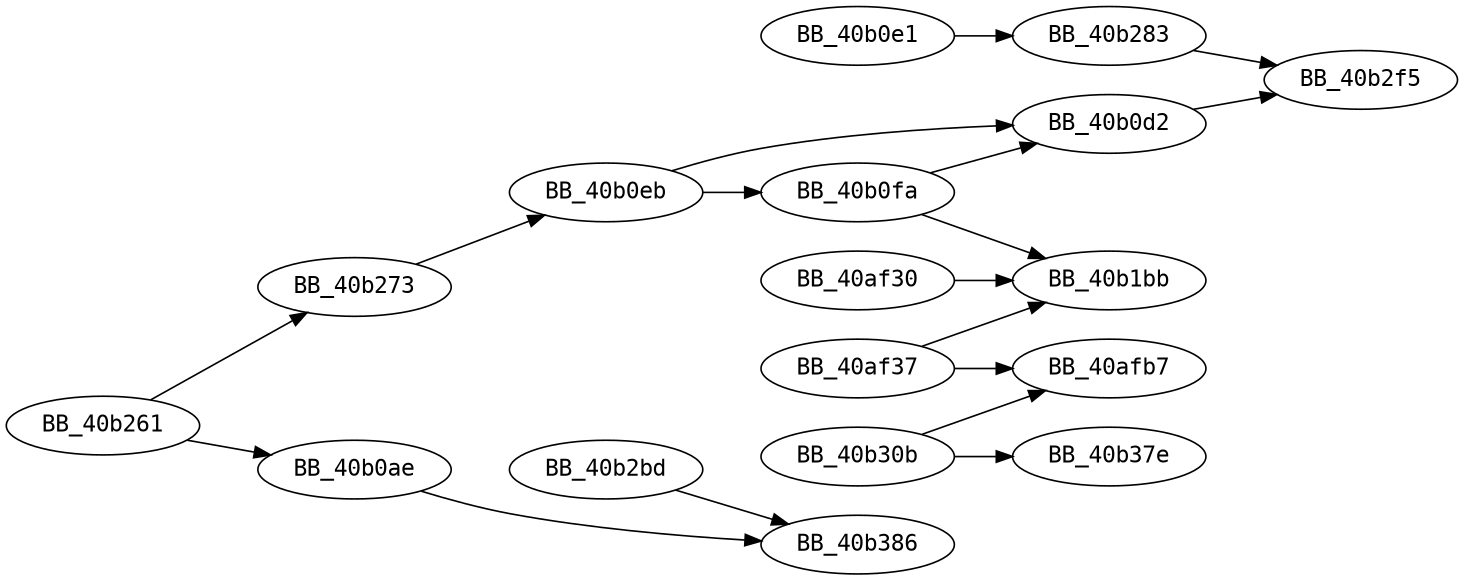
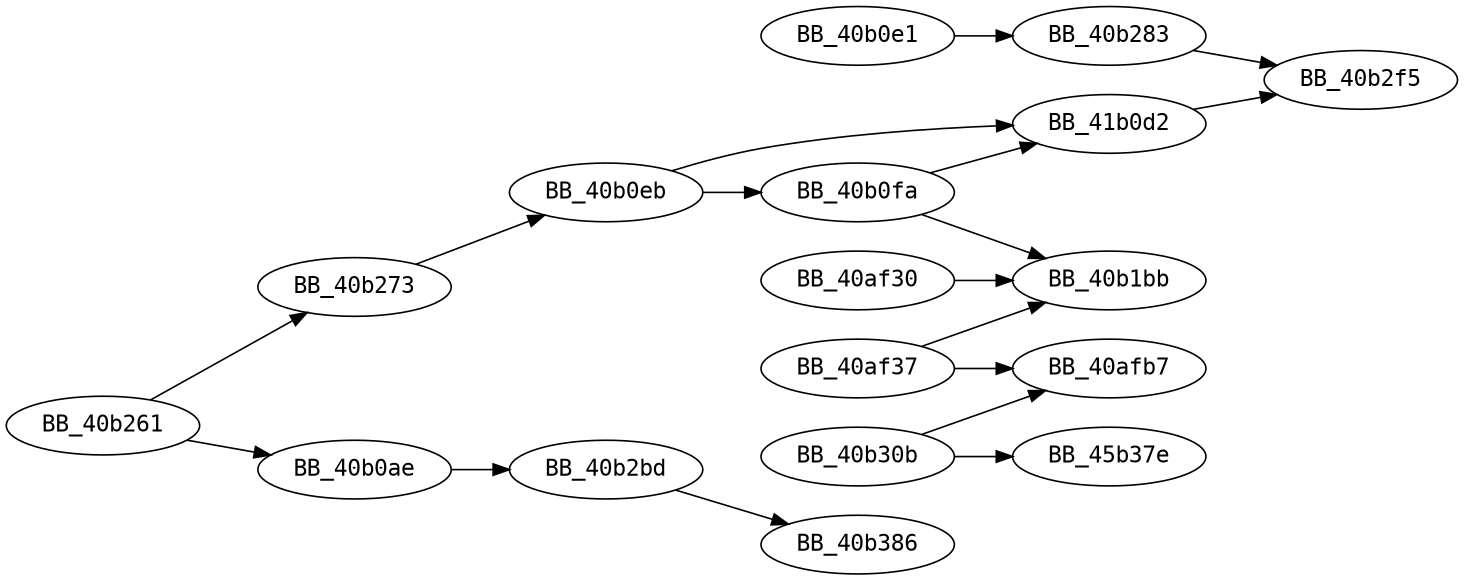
(1109, 124) -> (1109, 124)
(1109, 457) -> (1109, 457)
(582, 525) -> (472, 470)
